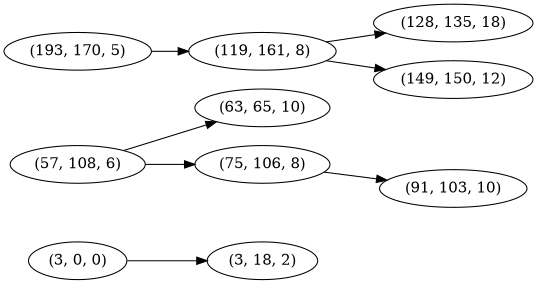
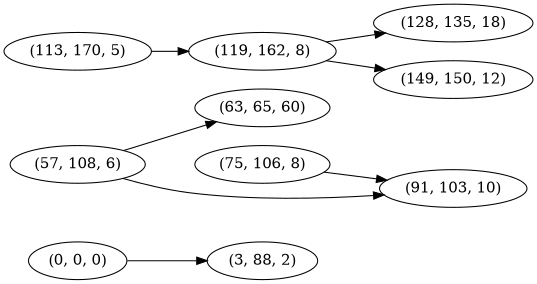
(78, 51) -> (78, 51)
(262, 51) -> (262, 51)
(262, 108) -> (262, 108)
(165, 164) -> (247, 197)
(78, 261) -> (78, 261)
(262, 261) -> (262, 261)
